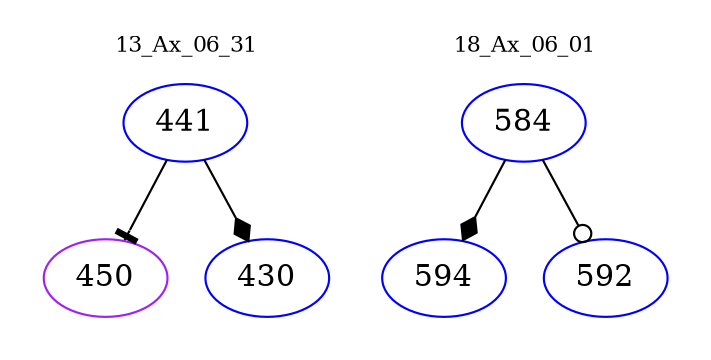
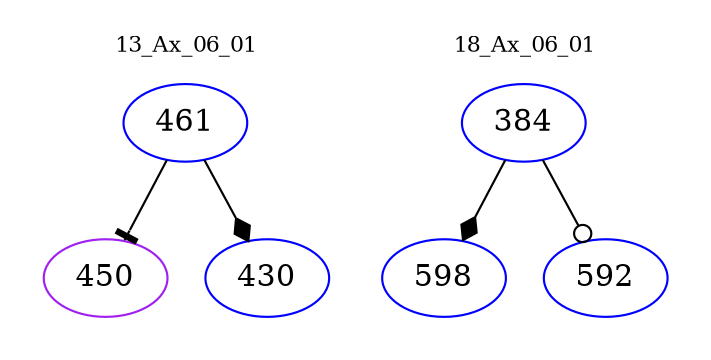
(186, 46) -> (186, 46)
(185, 123) -> (185, 123)
(524, 123) -> (524, 123)
(444, 278) -> (444, 278)
